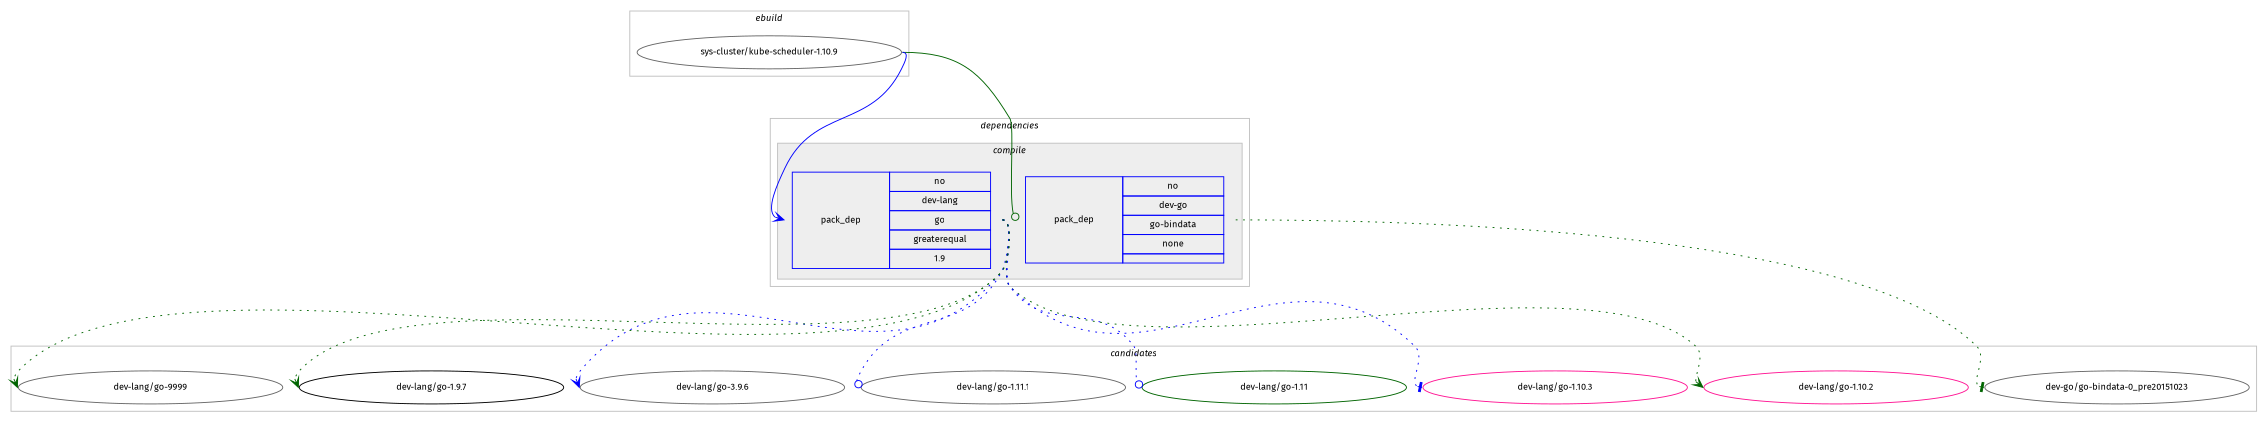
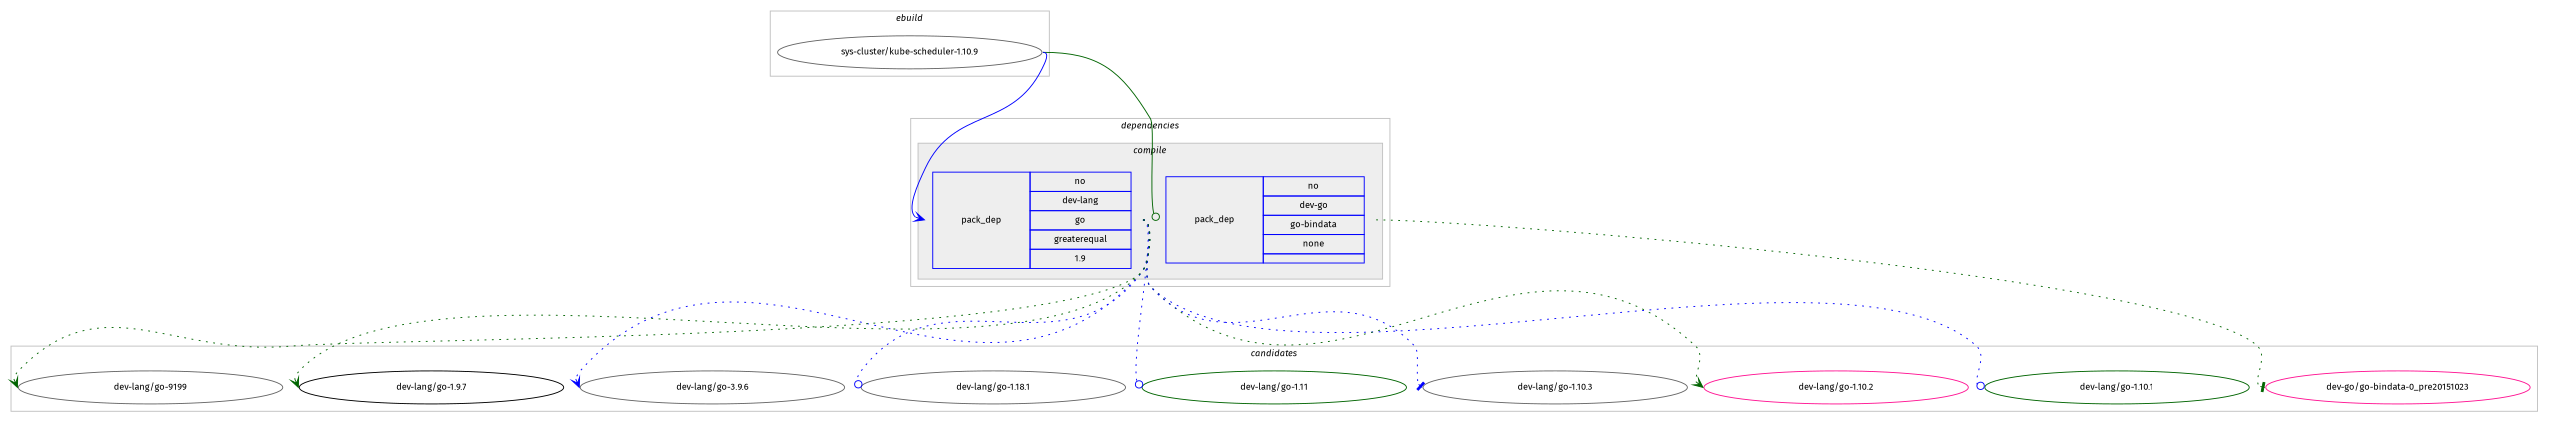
(151, 387) -> (151, 387)
(993, 387) -> (993, 387)
(1555, 387) -> (1555, 387)
none -> (2117, 387)
(2117, 387) -> (2398, 387)
